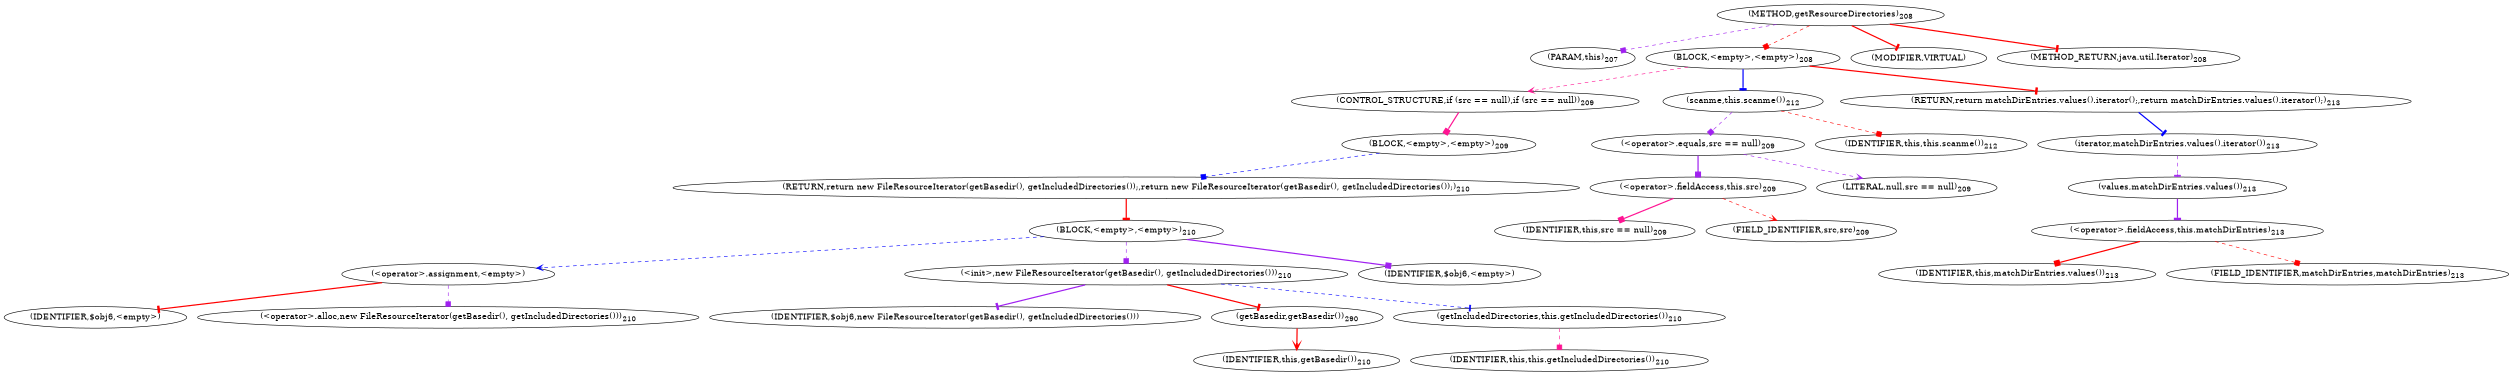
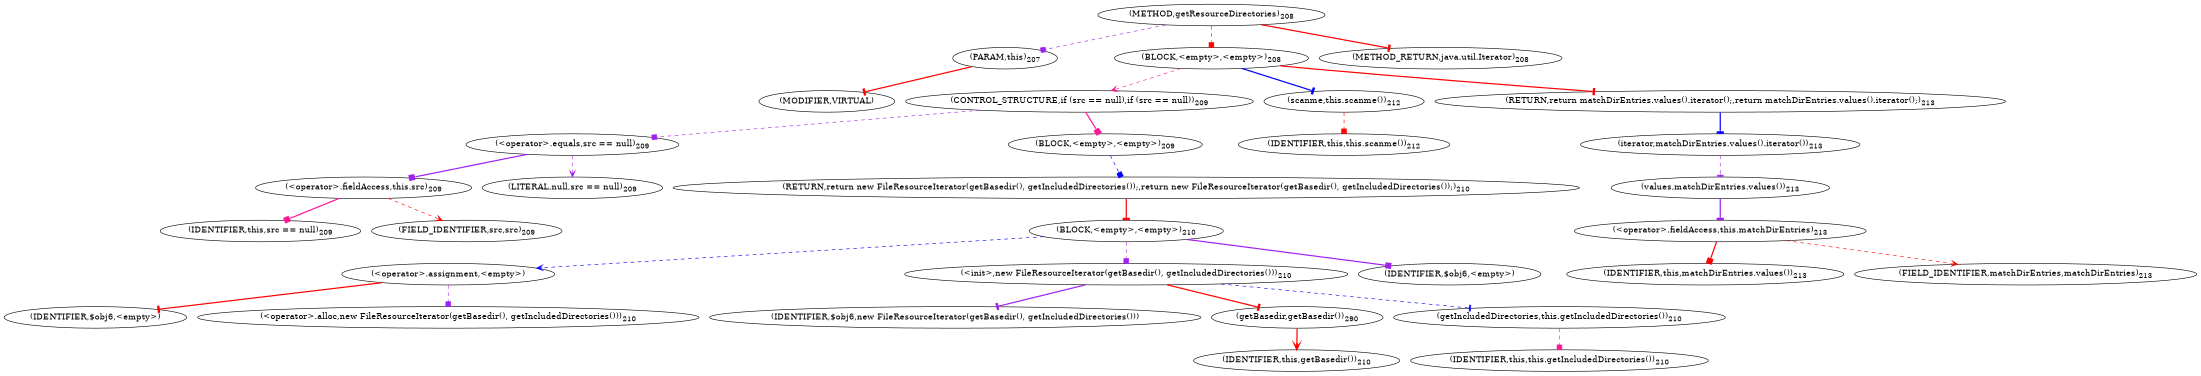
(1874, 36) -> (919, 79)
(1723, 121) -> (819, 124)
(2254, 252) -> (1869, 252)
